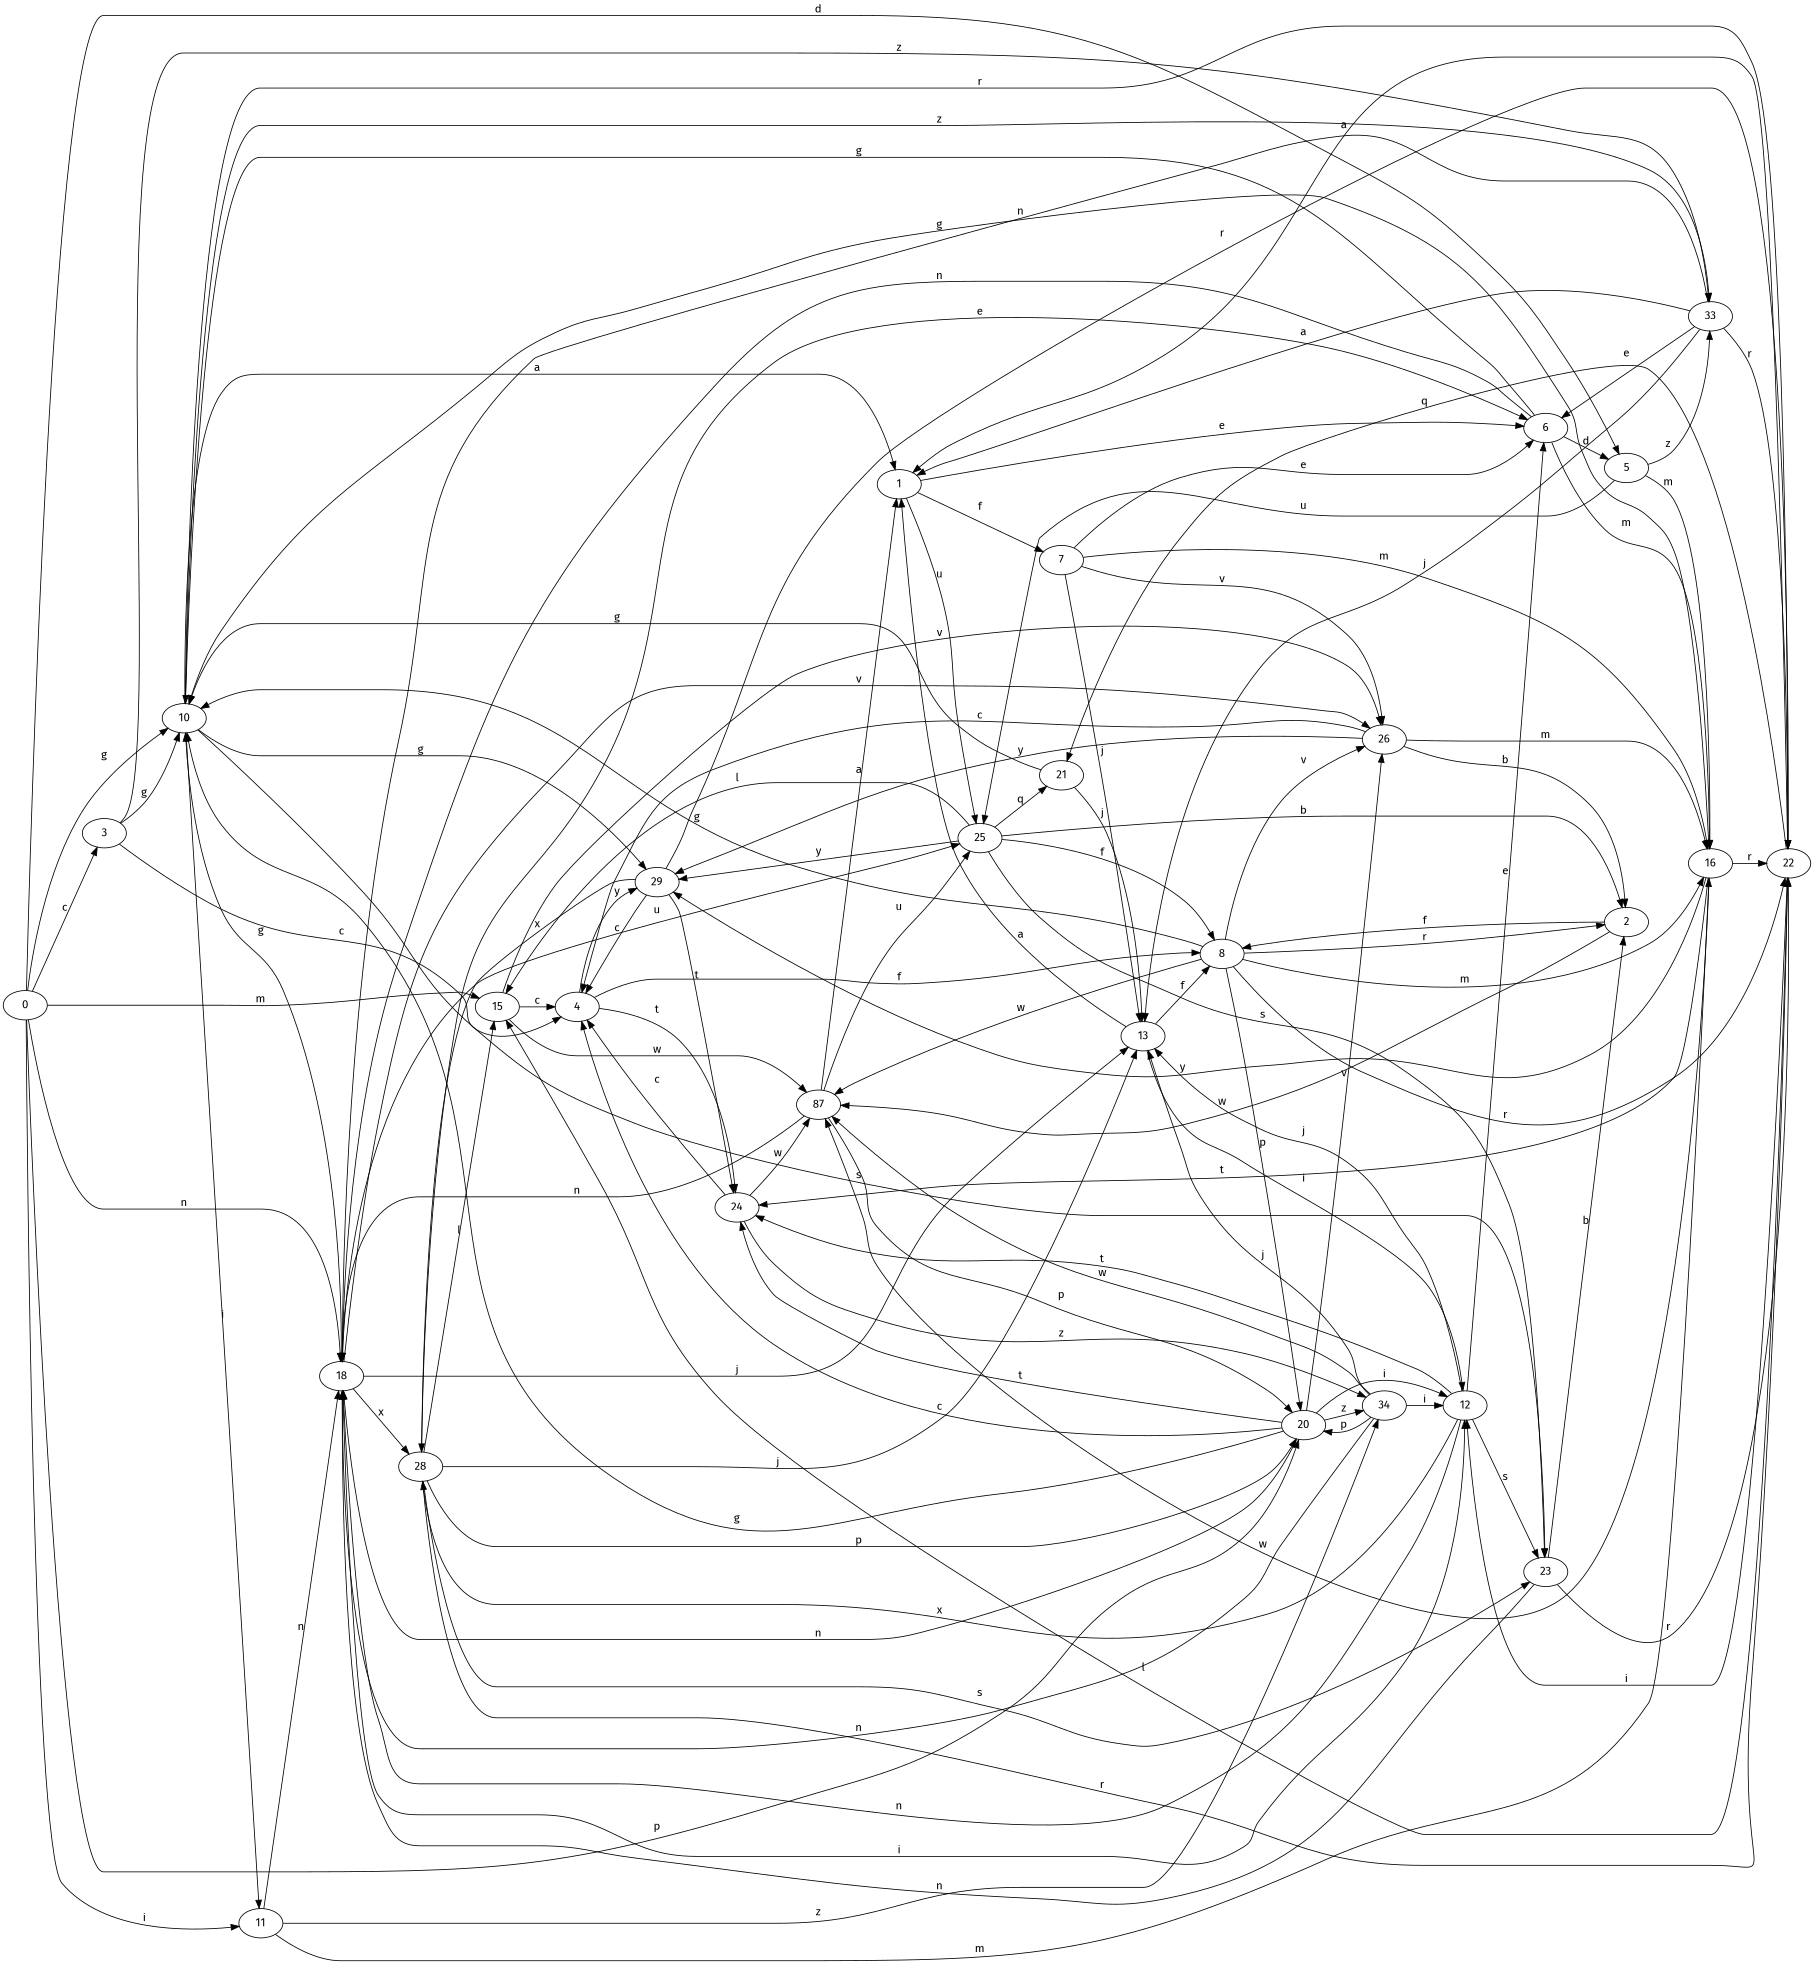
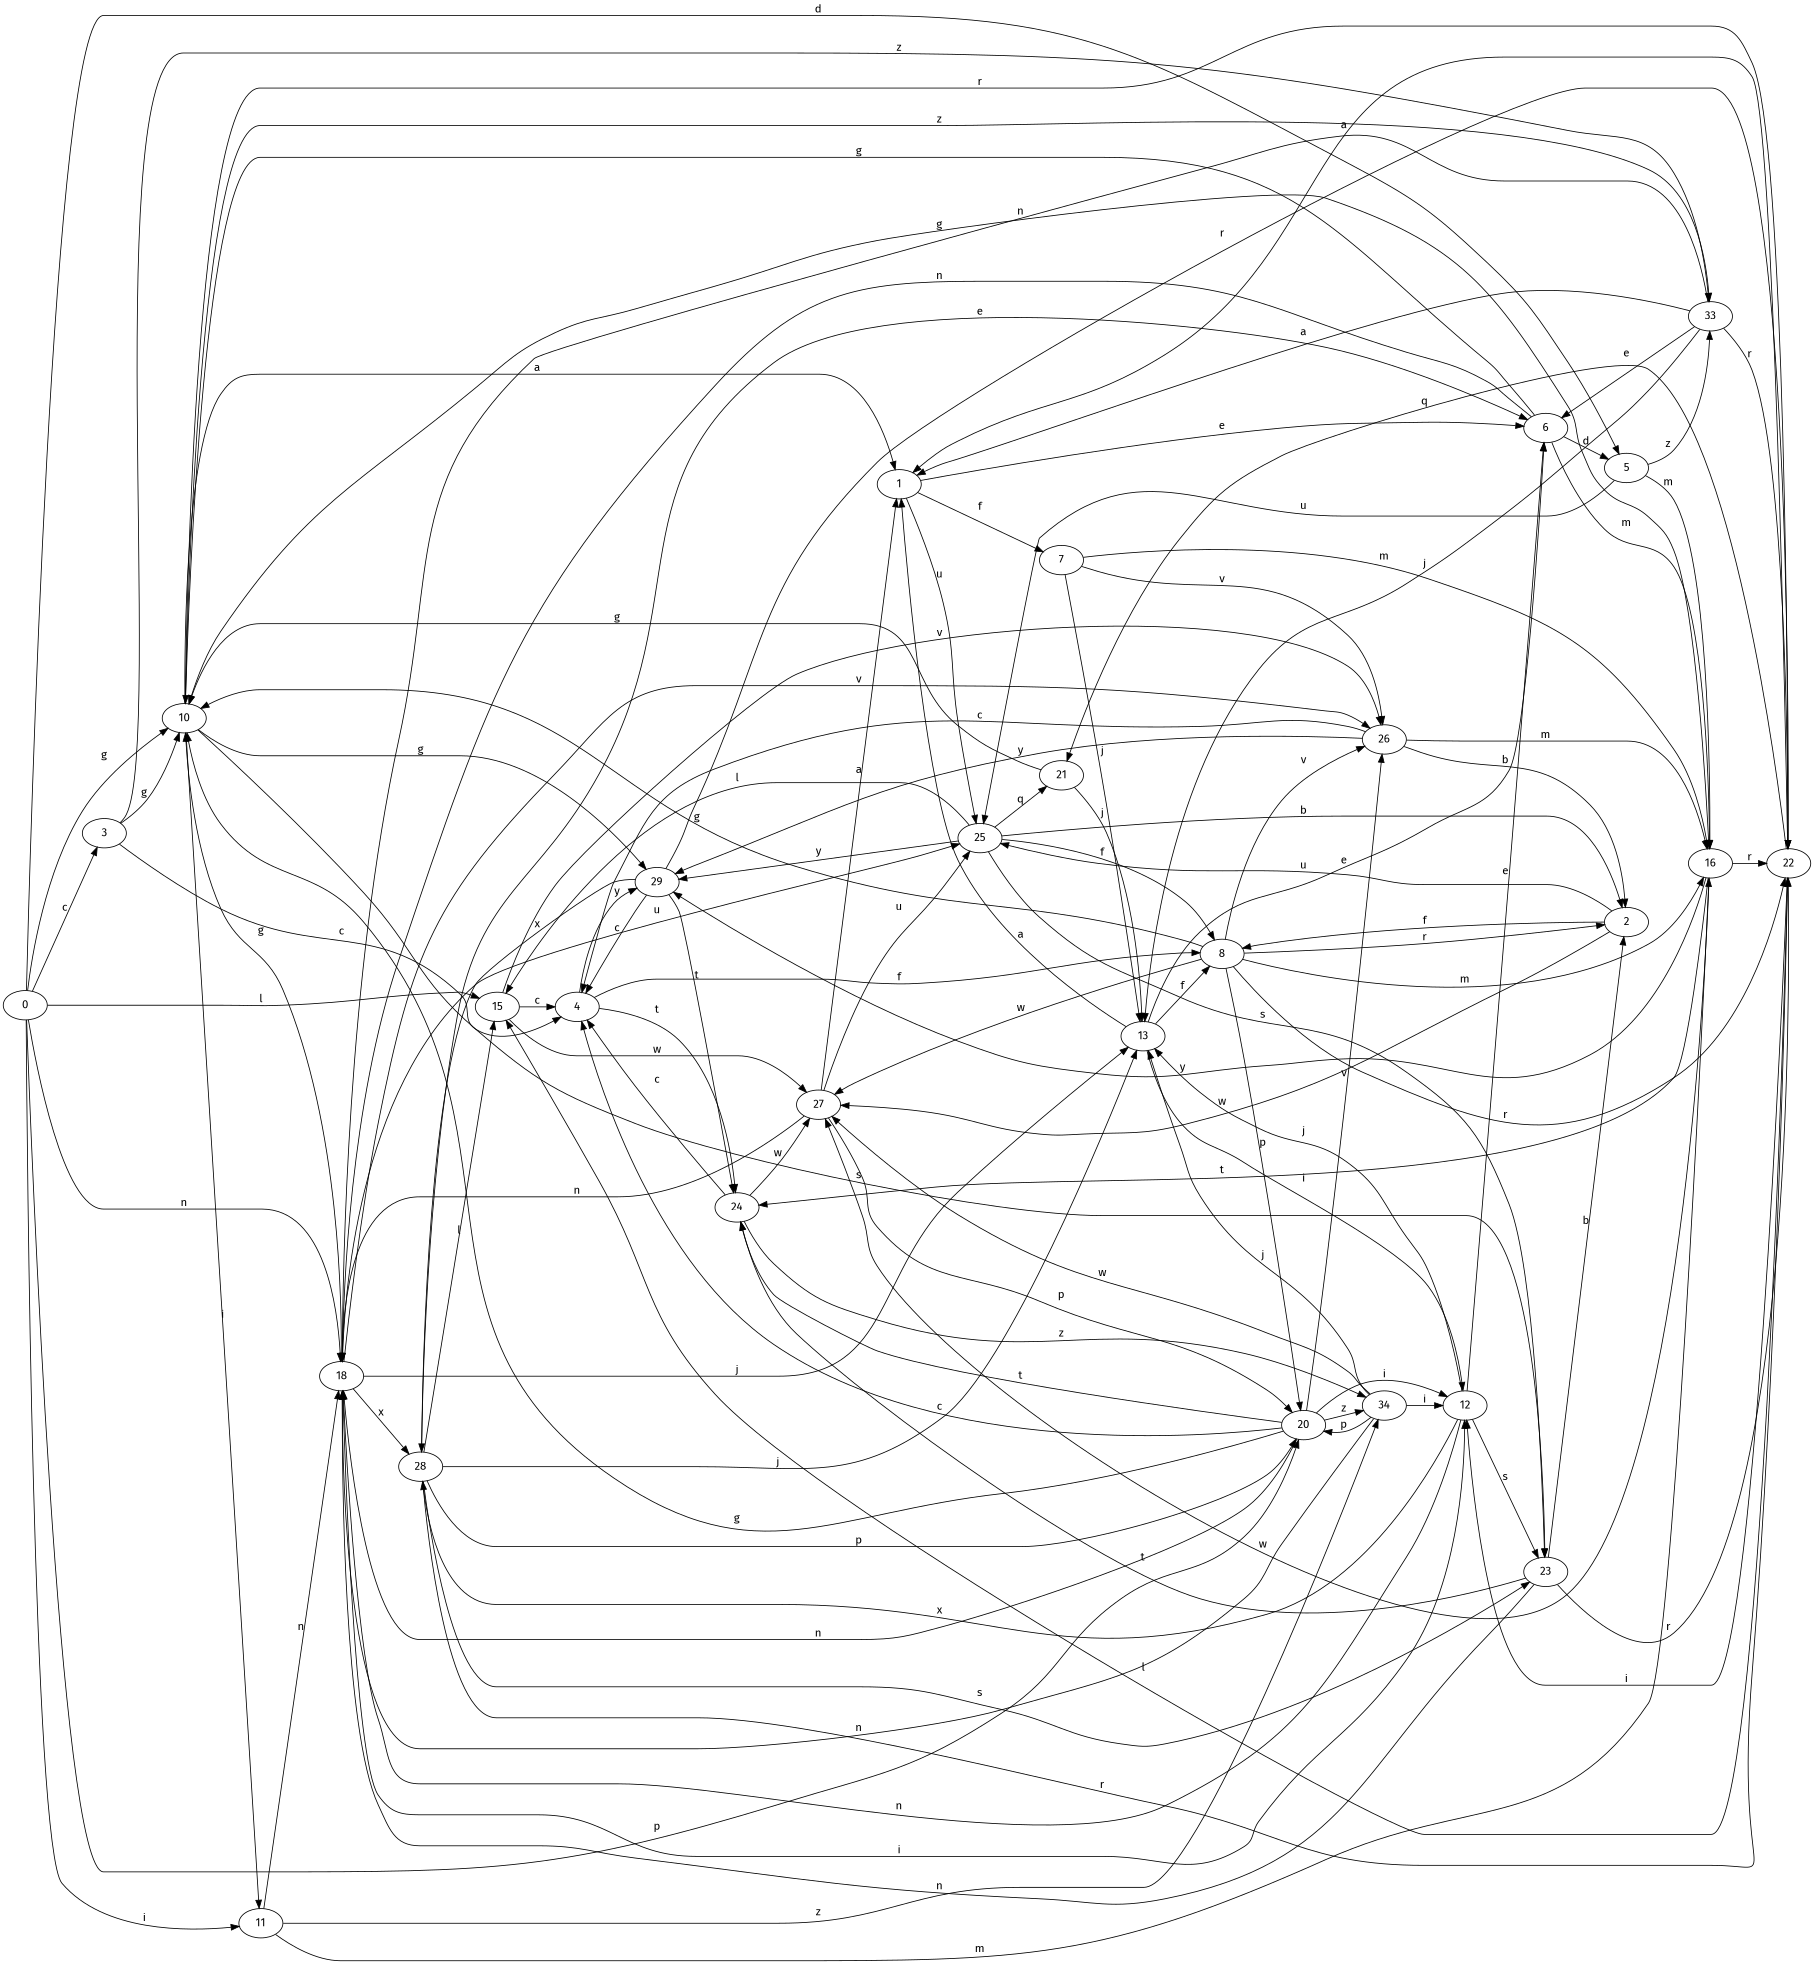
(1293, 472) -> (1440, 821)
none -> (1313, 872)
(261, 999) -> (261, 999)
(819, 1105) -> (819, 1105)
(1117, 1269) -> (1098, 1551)
